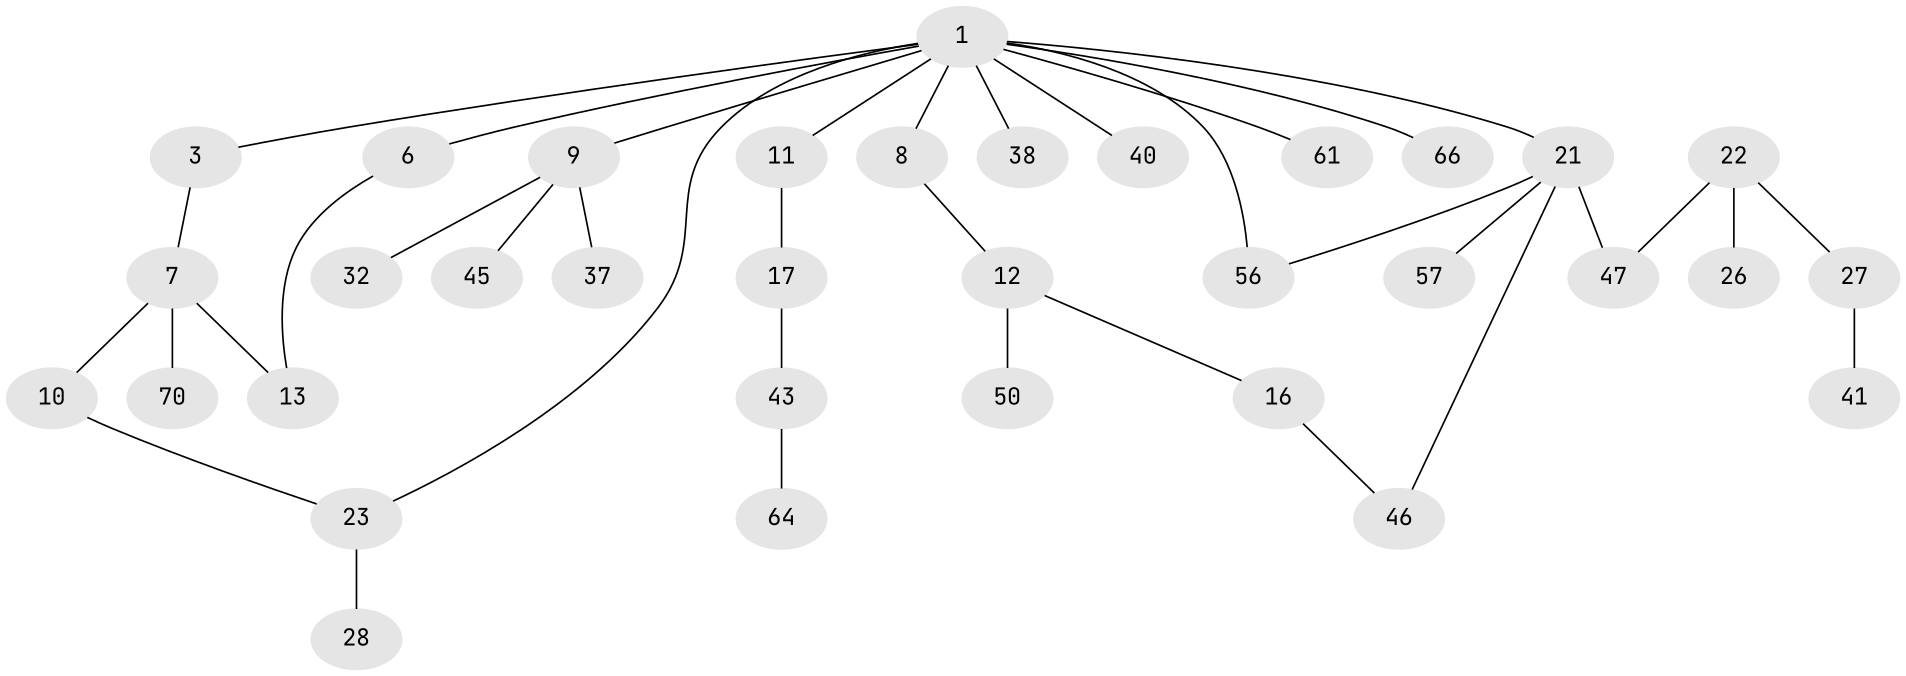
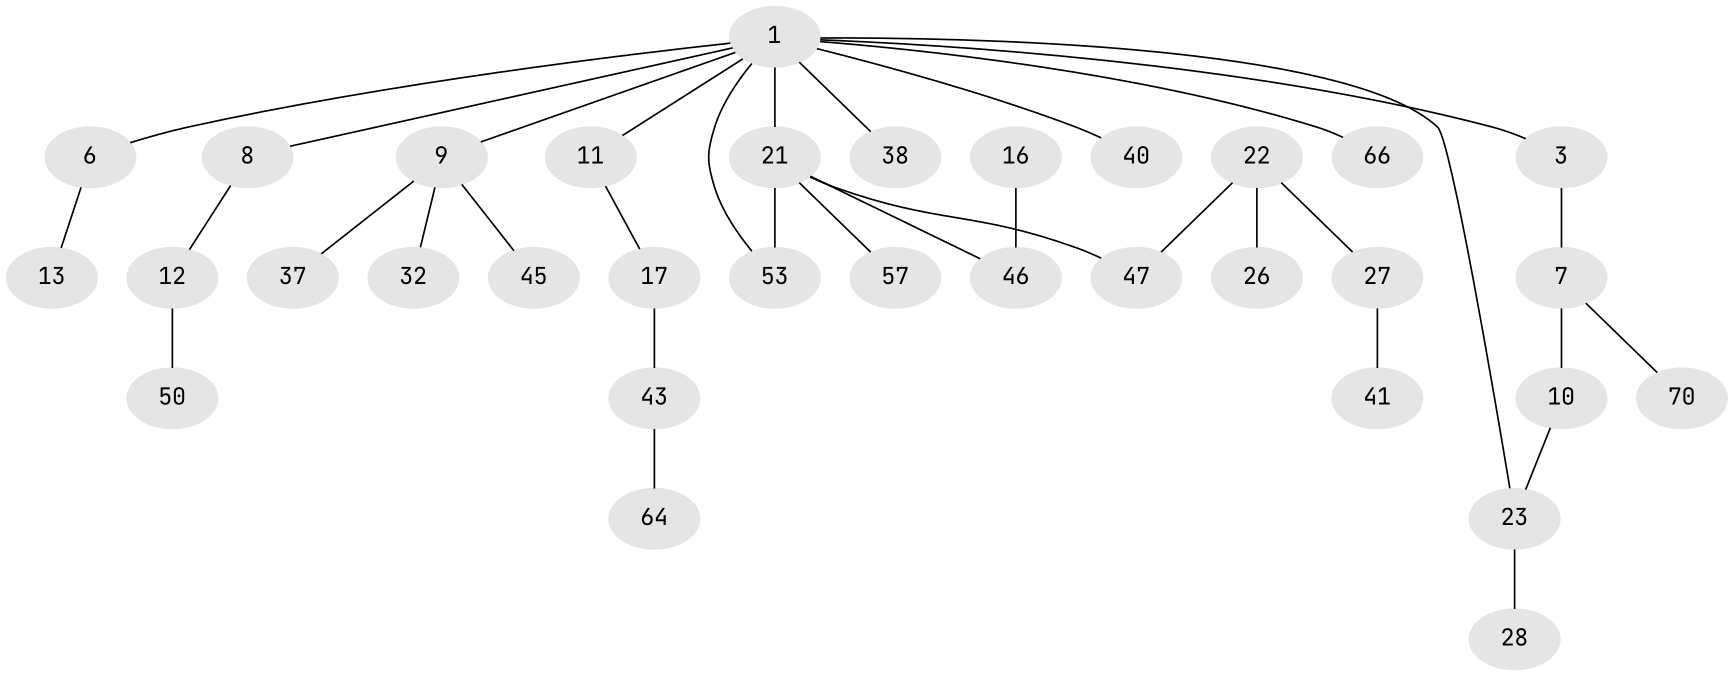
(1327, 157) -> none
(1249, 278) -> (775, 278)
(232, 338) -> none
(1143, 338) -> none
